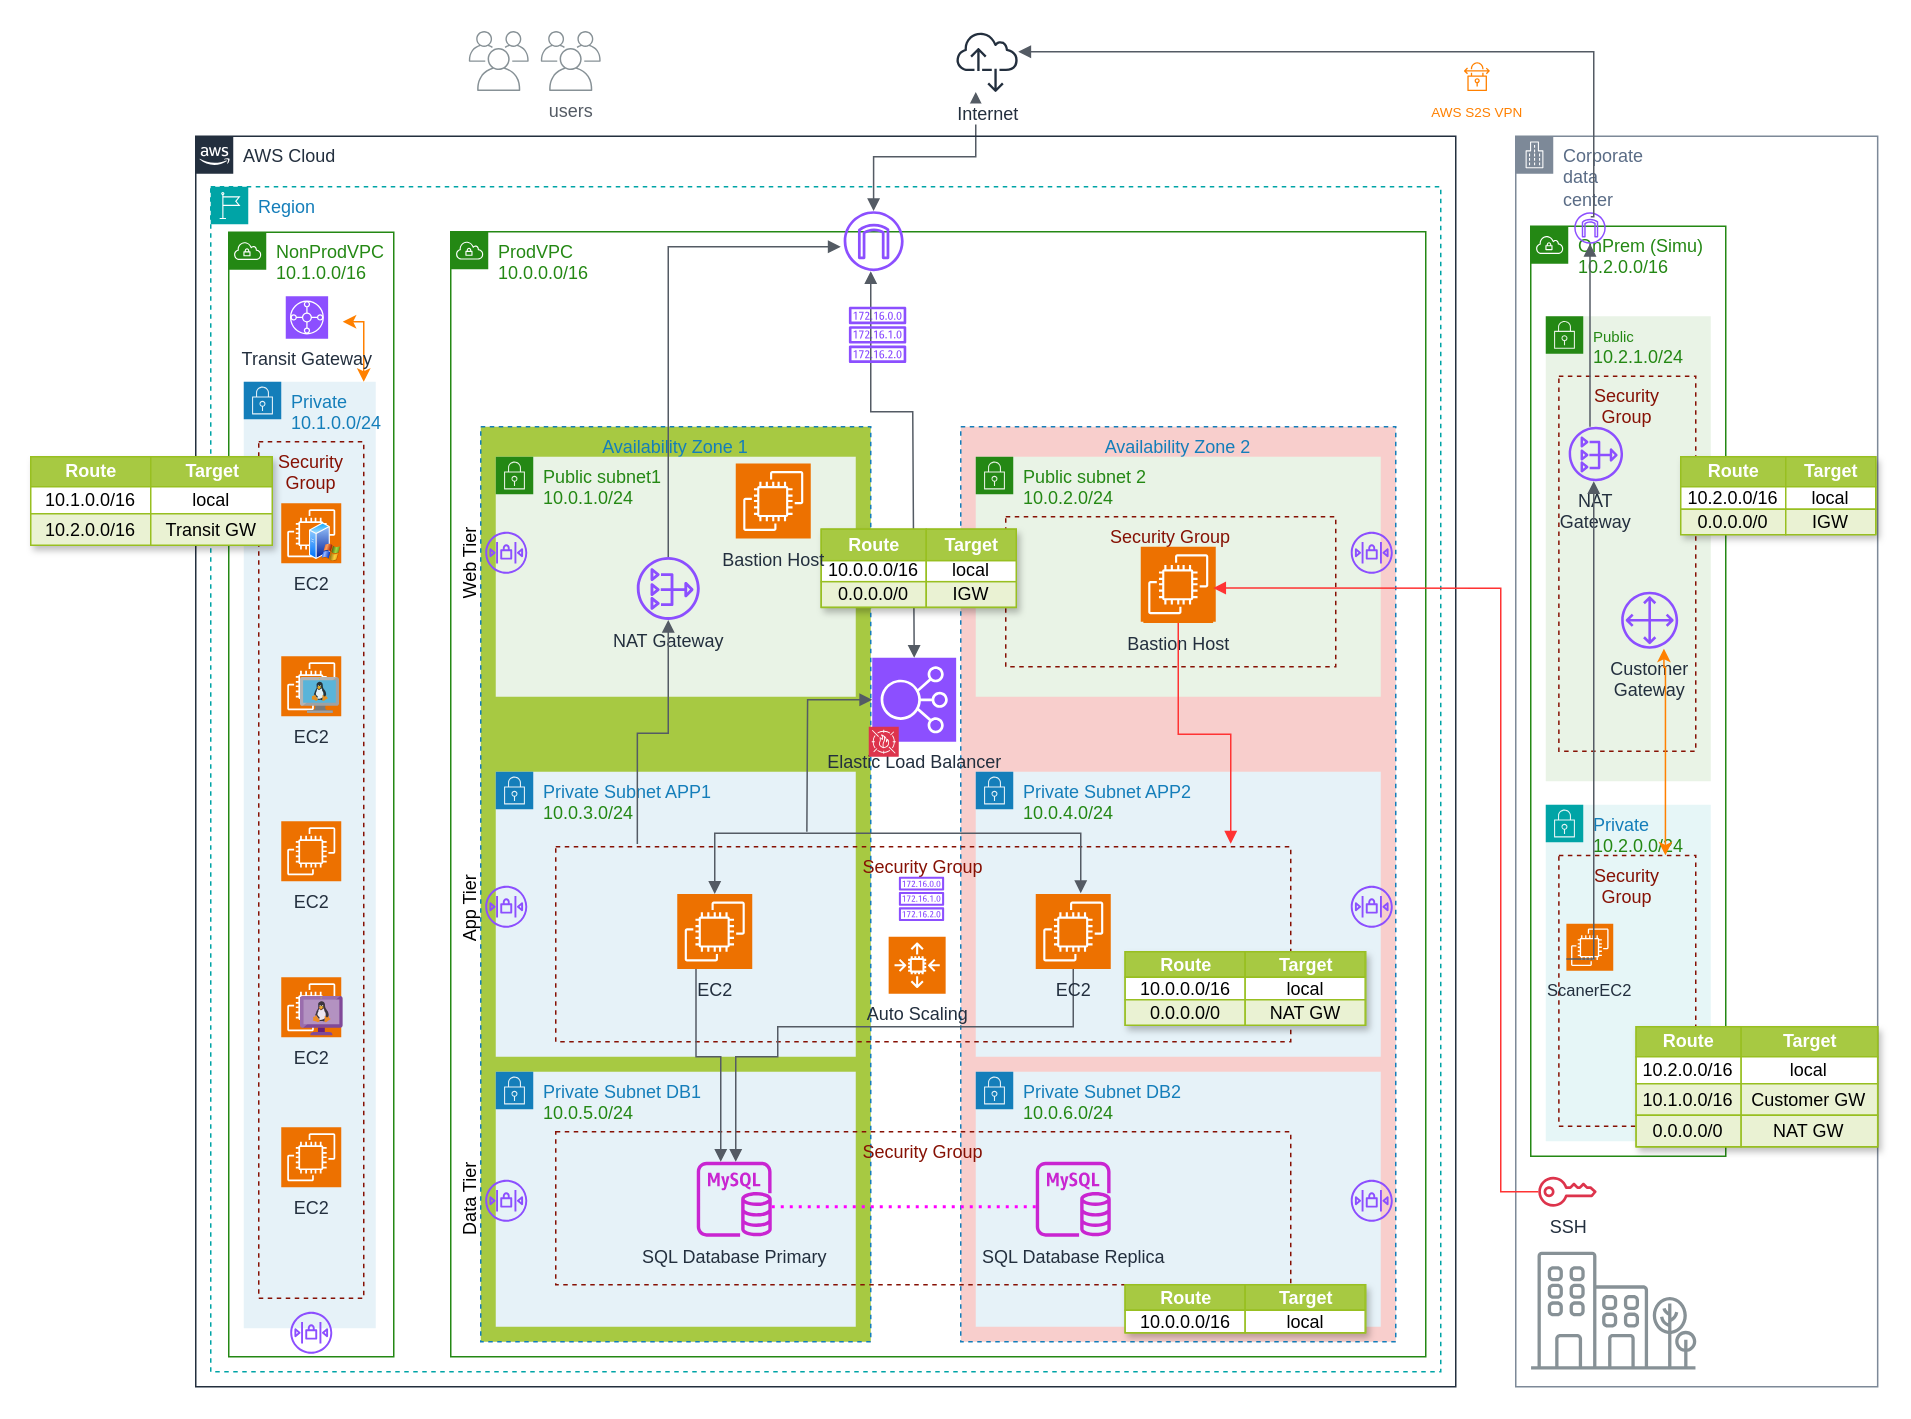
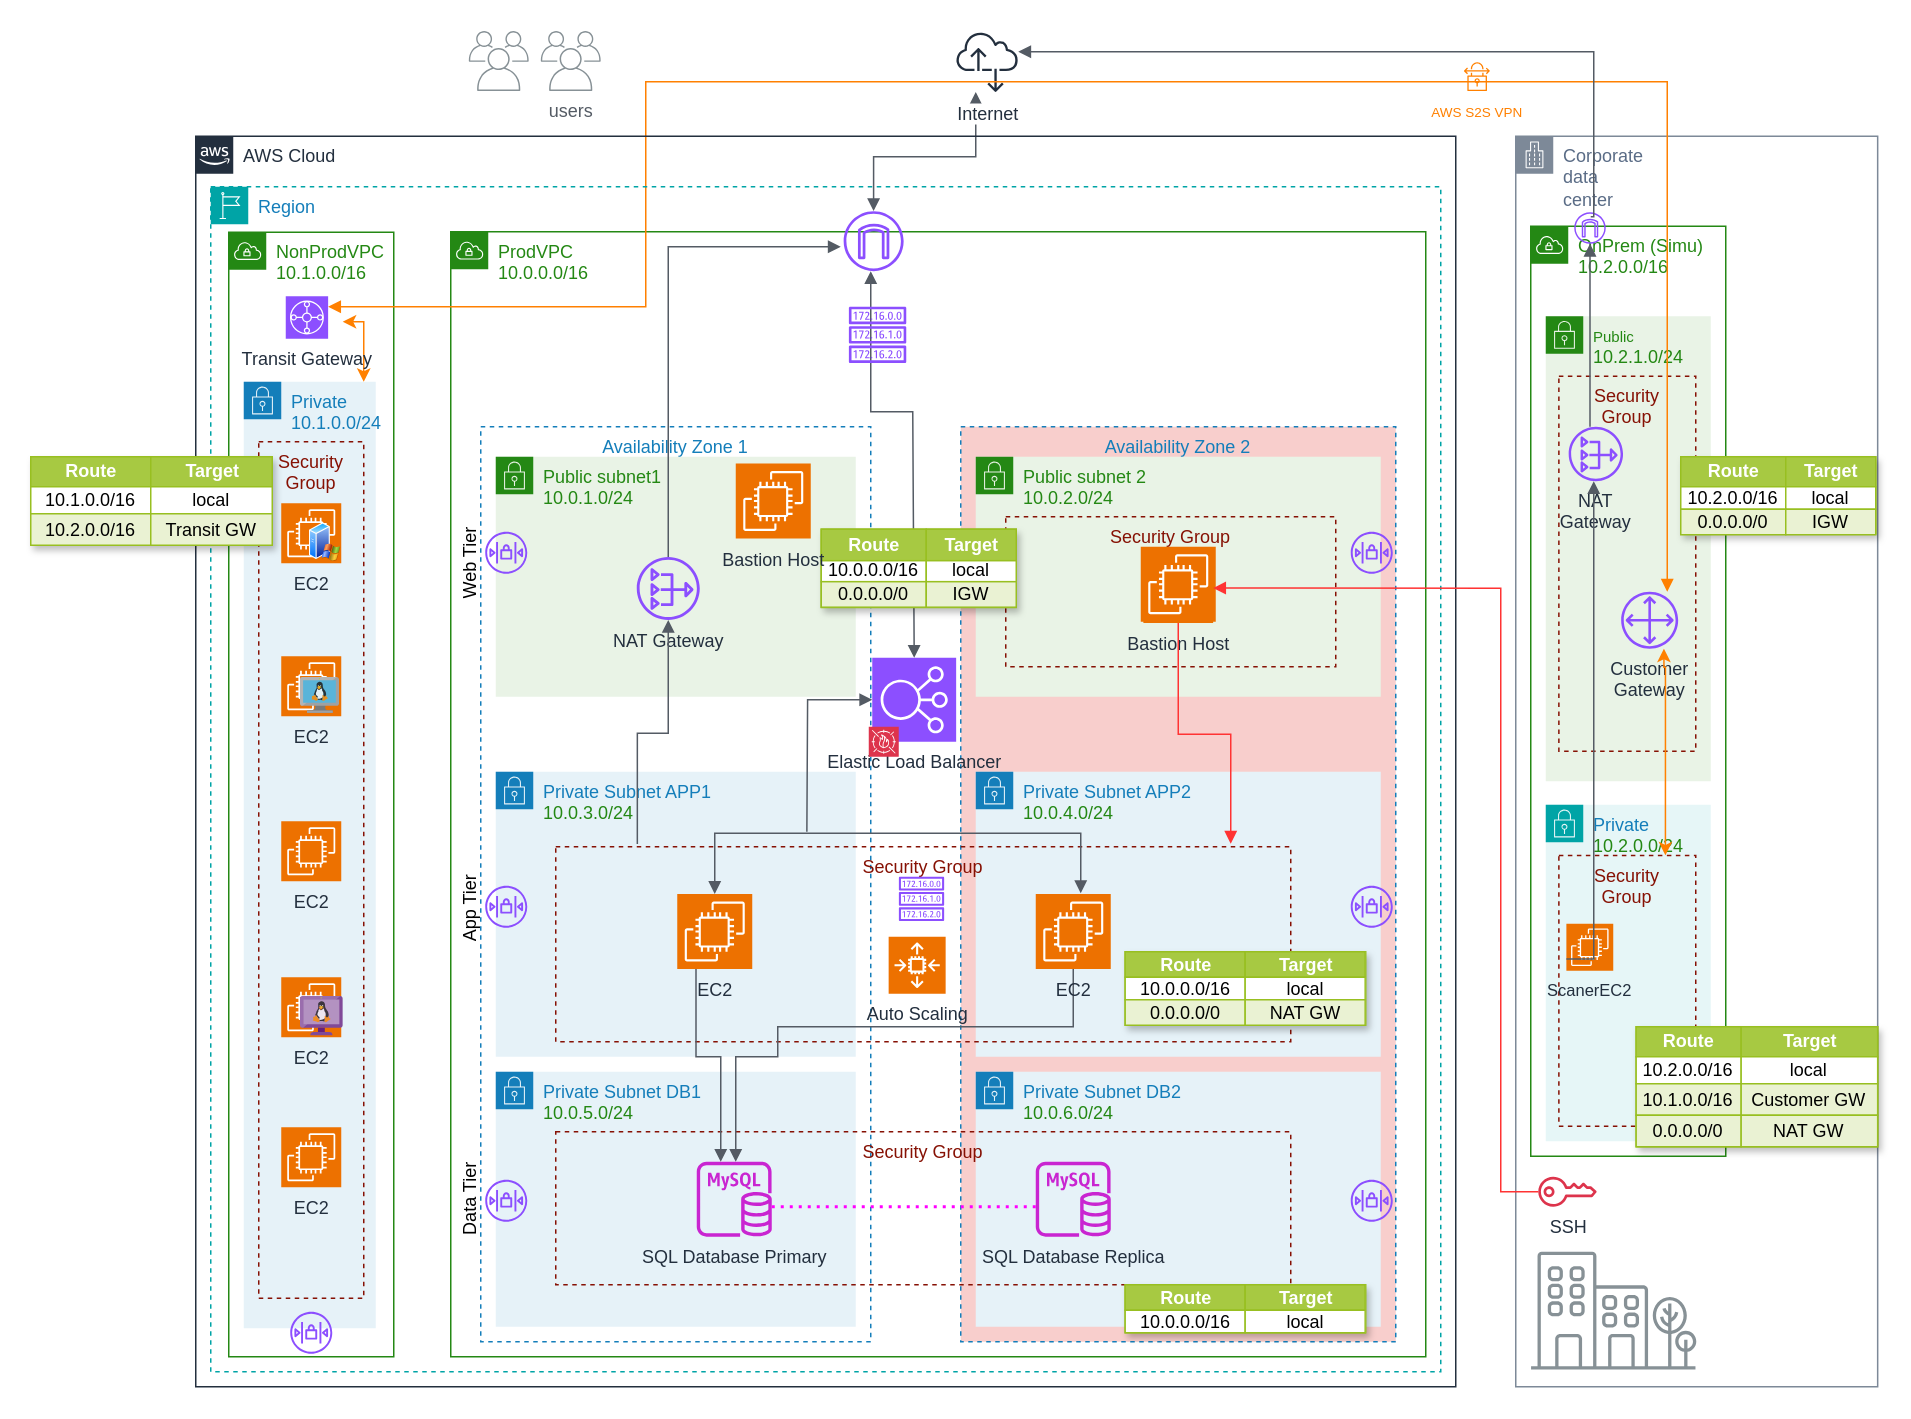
none -> (1140, 82)
(675, 447) -> (675, 447)
